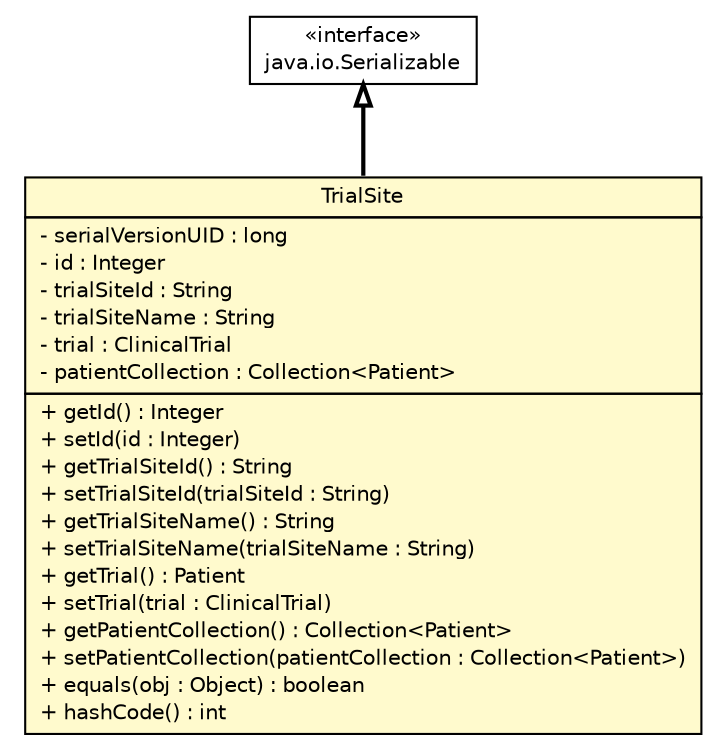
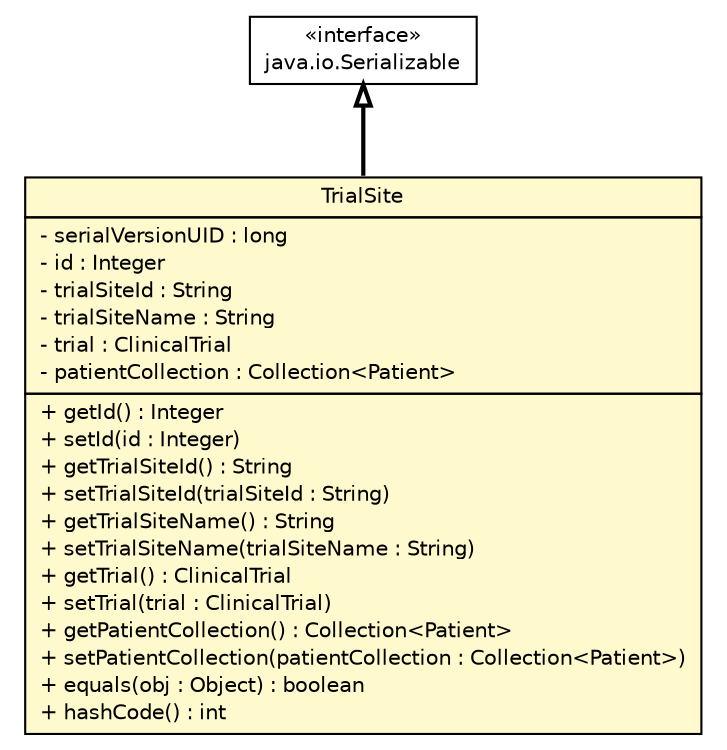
(143, 576) -> (167, 576)
